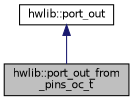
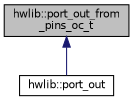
(67, 50) -> (67, 61)
